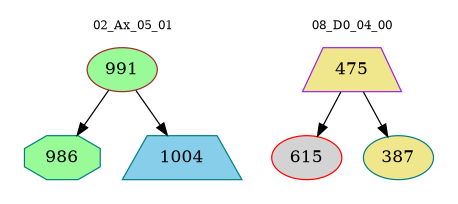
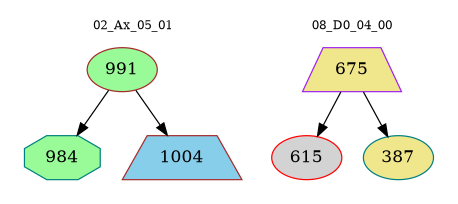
(352, 70) -> (352, 70)
(62, 158) -> (62, 158)
(182, 158) -> (182, 158)
